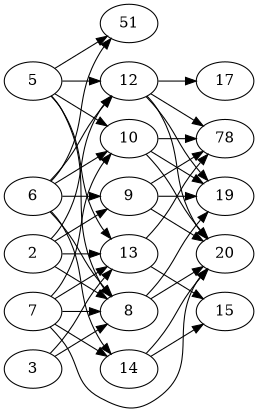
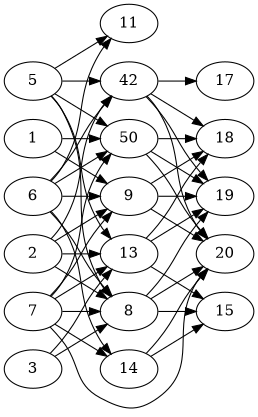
(129, 23) -> (129, 23)
(129, 81) -> (129, 81)
none -> (33, 139)
(129, 139) -> (129, 139)
(225, 139) -> (225, 139)
none -> (170, 229)
none -> (78, 259)
none -> (169, 311)
